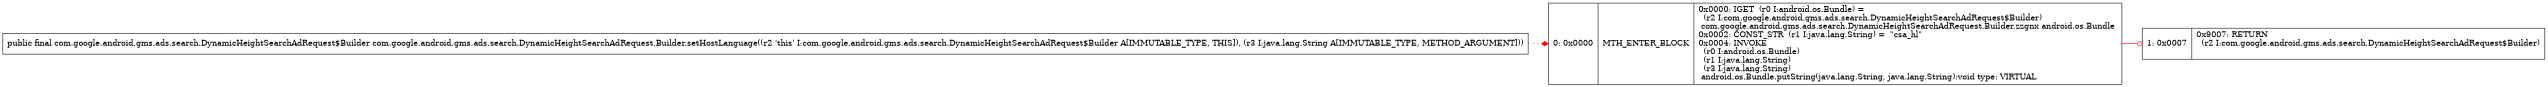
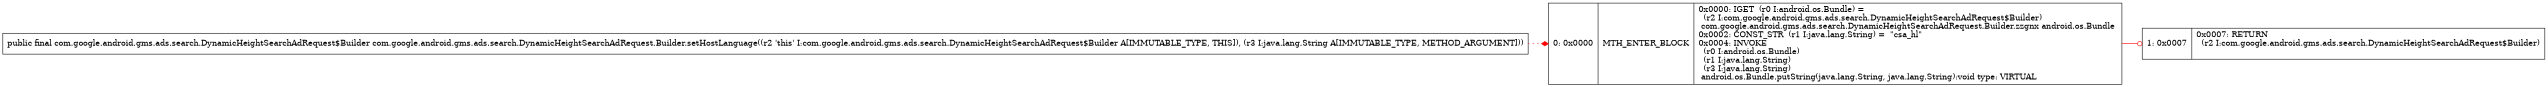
(2235, 35) -> (2235, 35)
